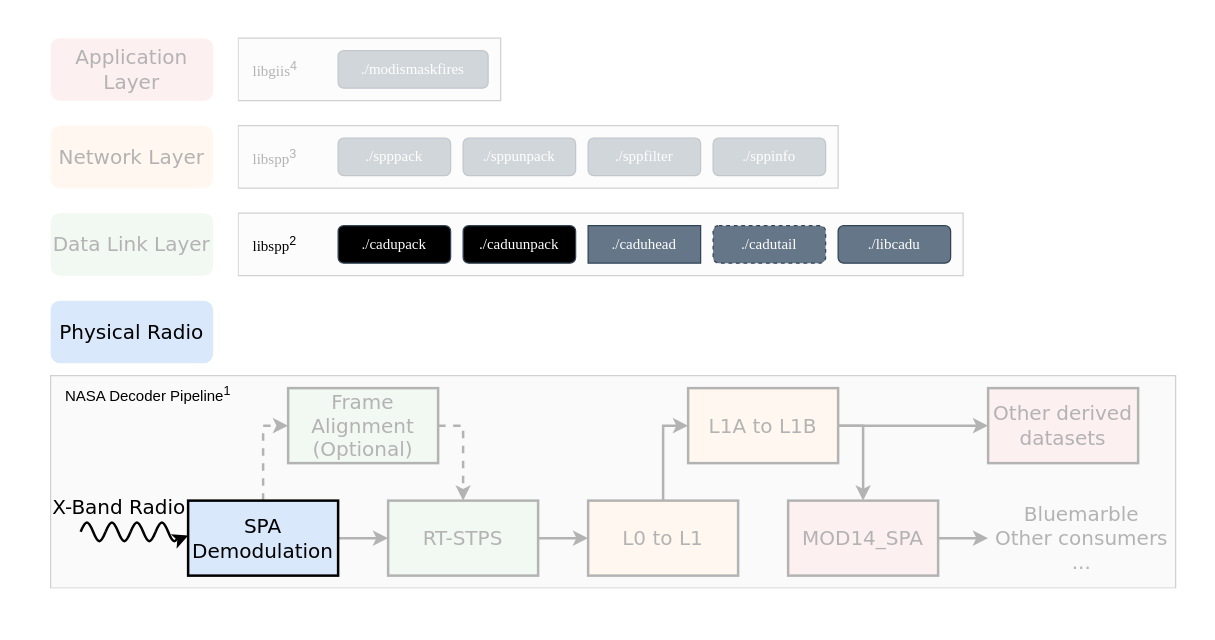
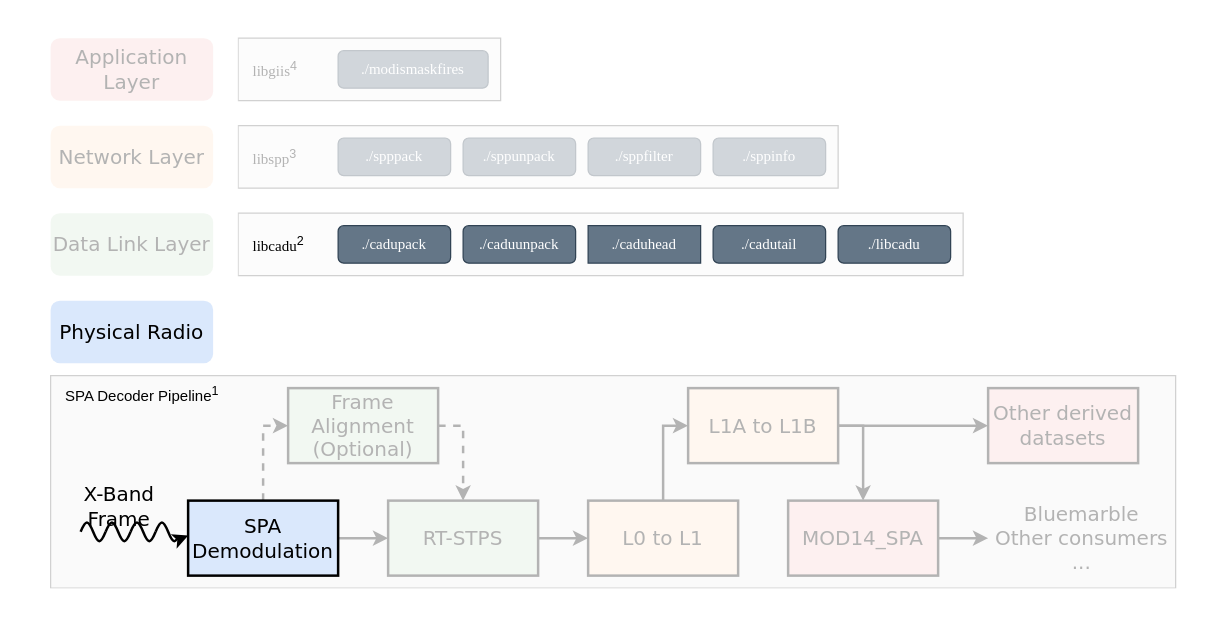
(279, 244) -> (283, 244)
(394, 244) -> (394, 244)
(519, 244) -> (519, 244)
(769, 244) -> (769, 244)
(148, 394) -> (144, 394)
(119, 507) -> (119, 507)
